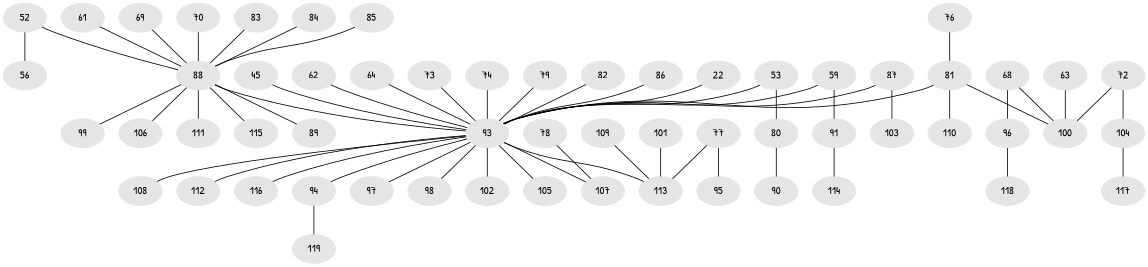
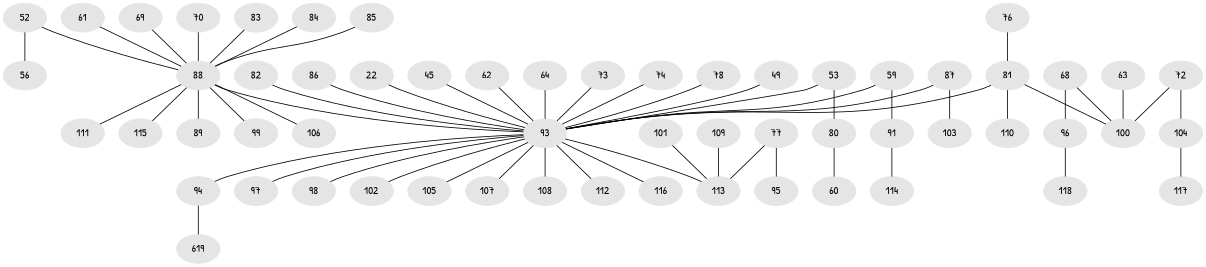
(545, 75) -> (776, 75)
(567, 155) -> (634, 109)
(776, 191) -> (834, 191)
(314, 249) -> (198, 249)
